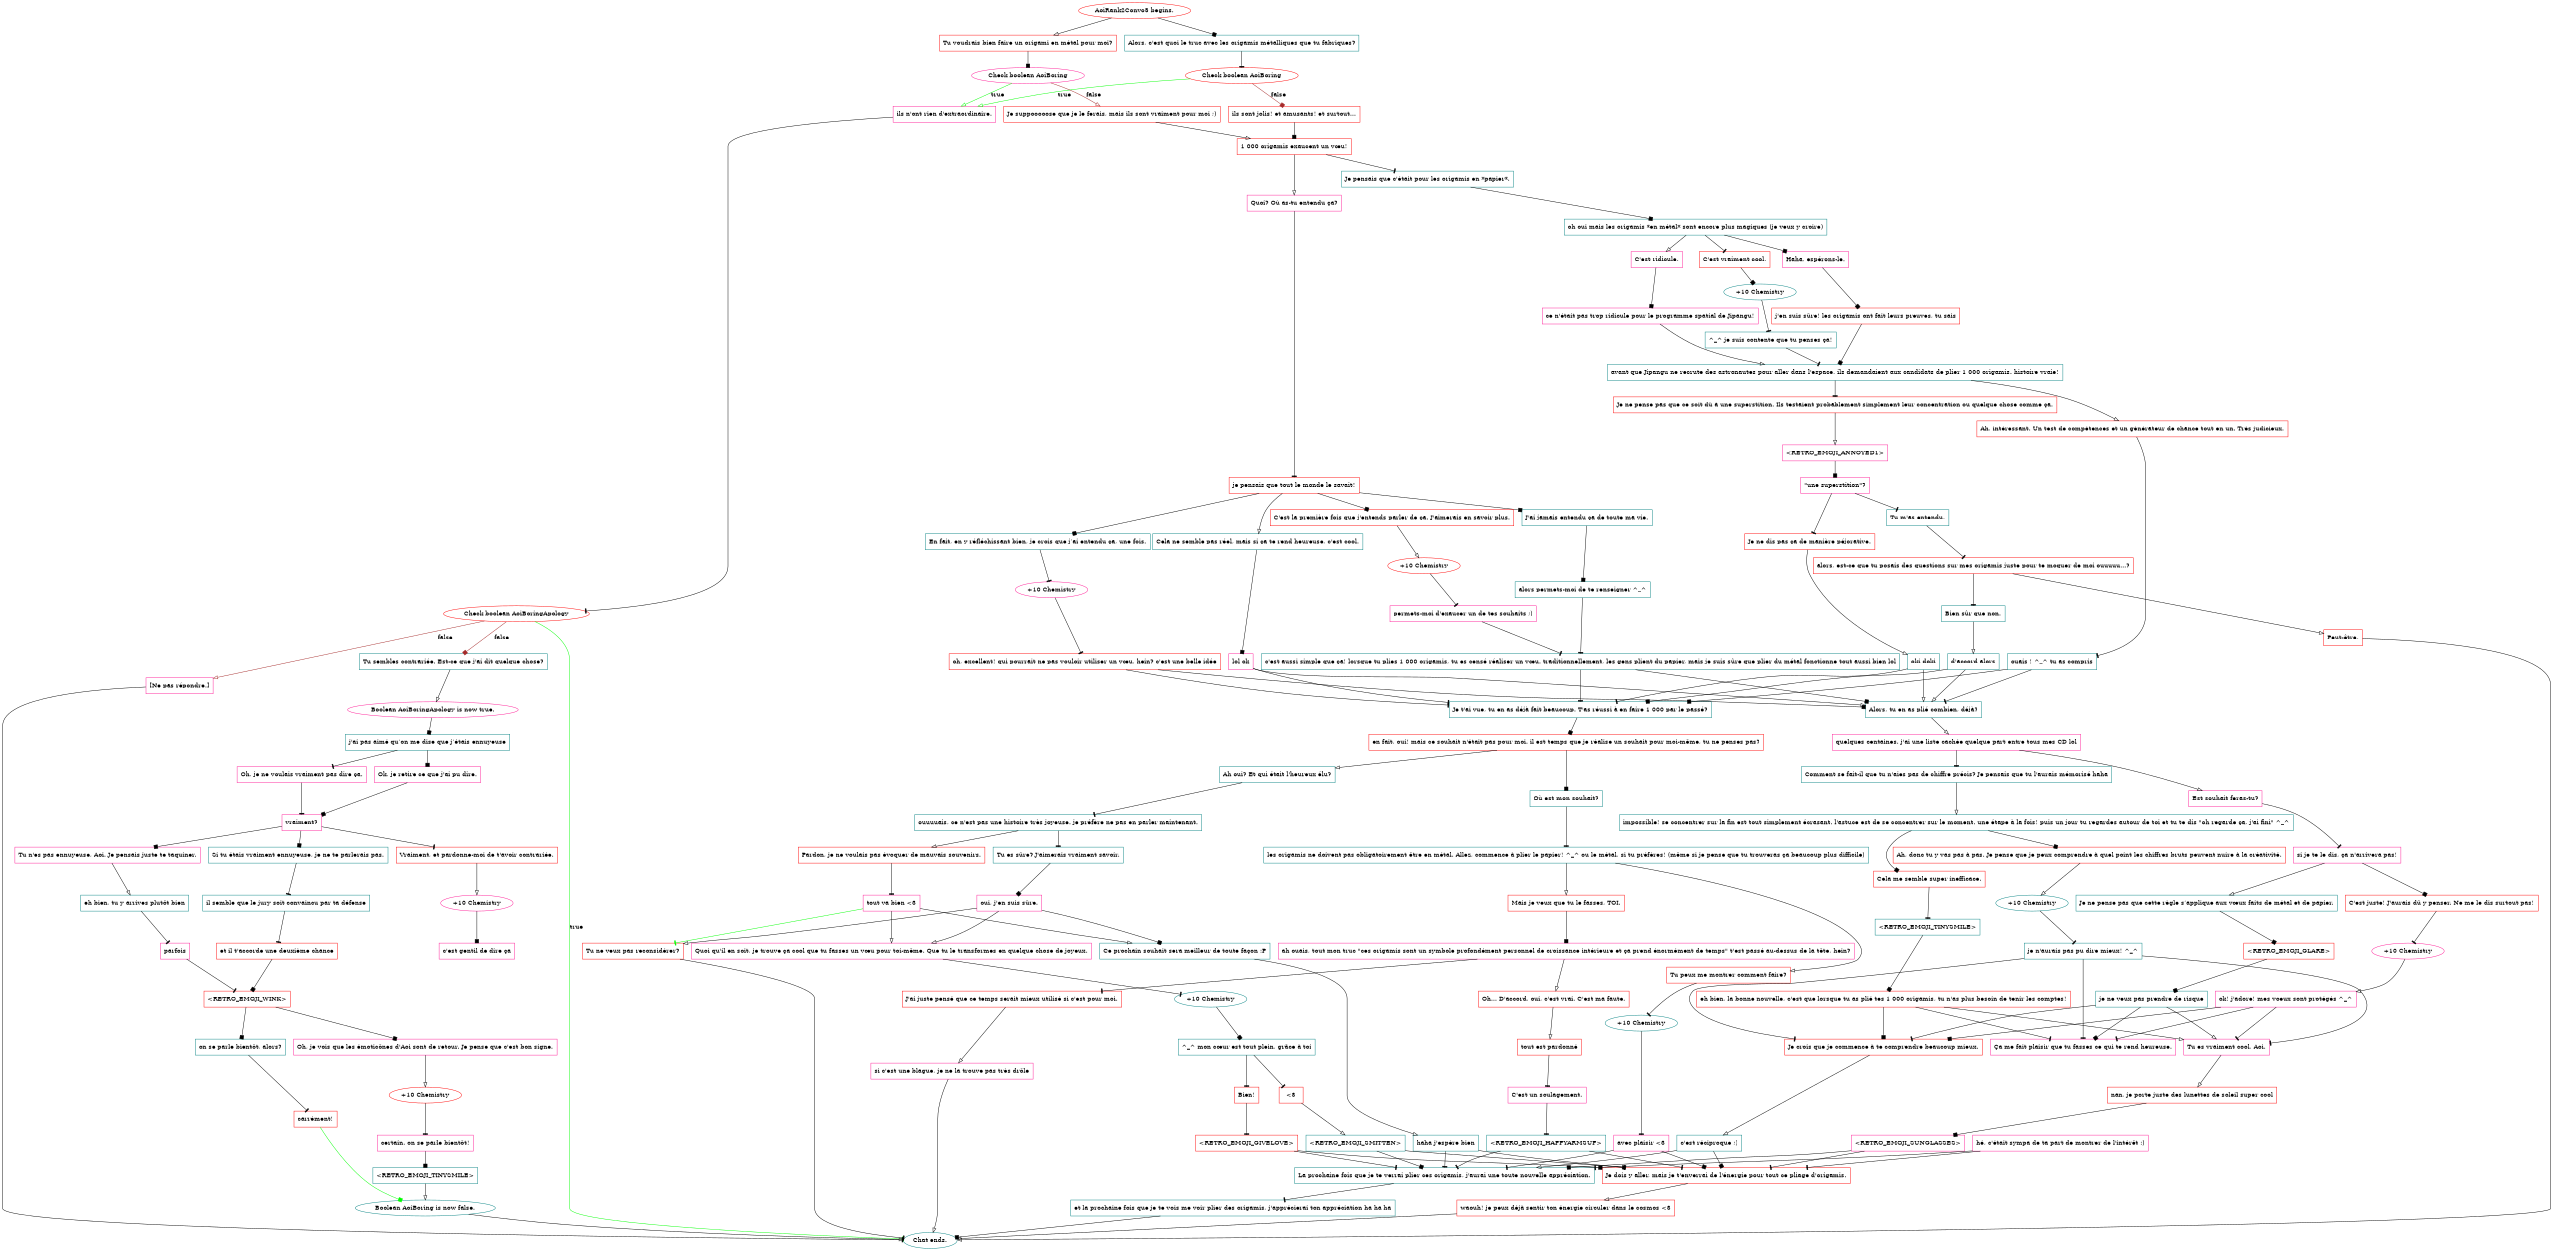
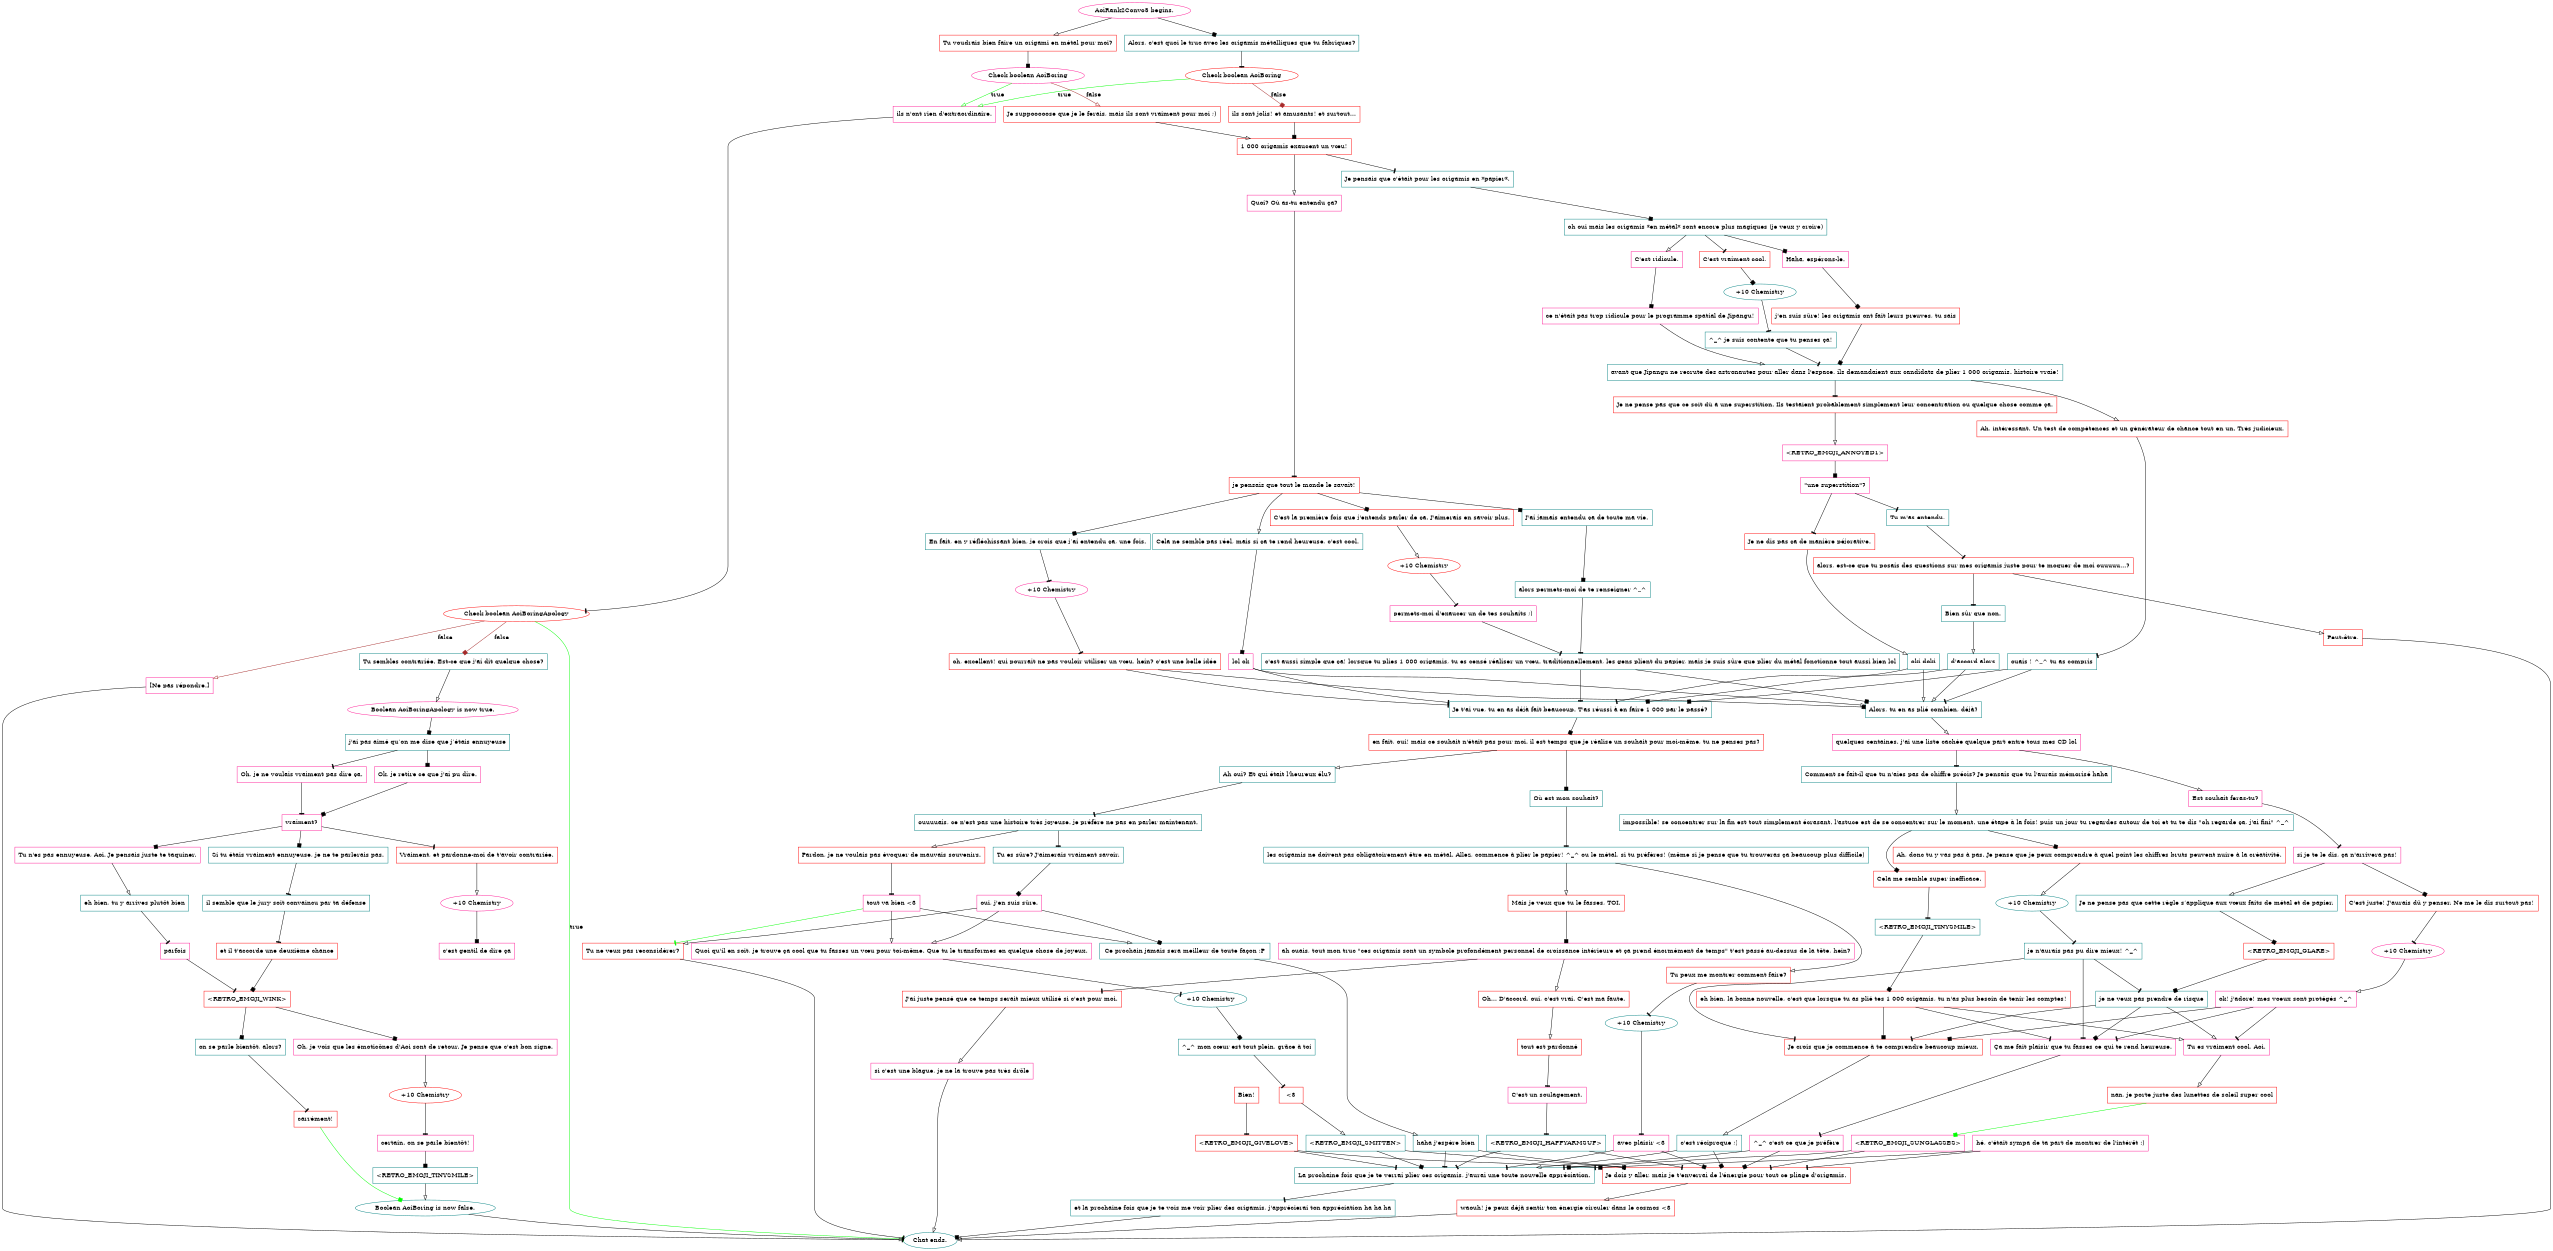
(1135, 11) -> (1135, 11)
(1185, 951) -> (1185, 951)
(2314, 976) -> (2116, 974)
(1247, 1070) -> none
(2052, 1119) -> (2052, 1119)
none -> (1796, 1143)
